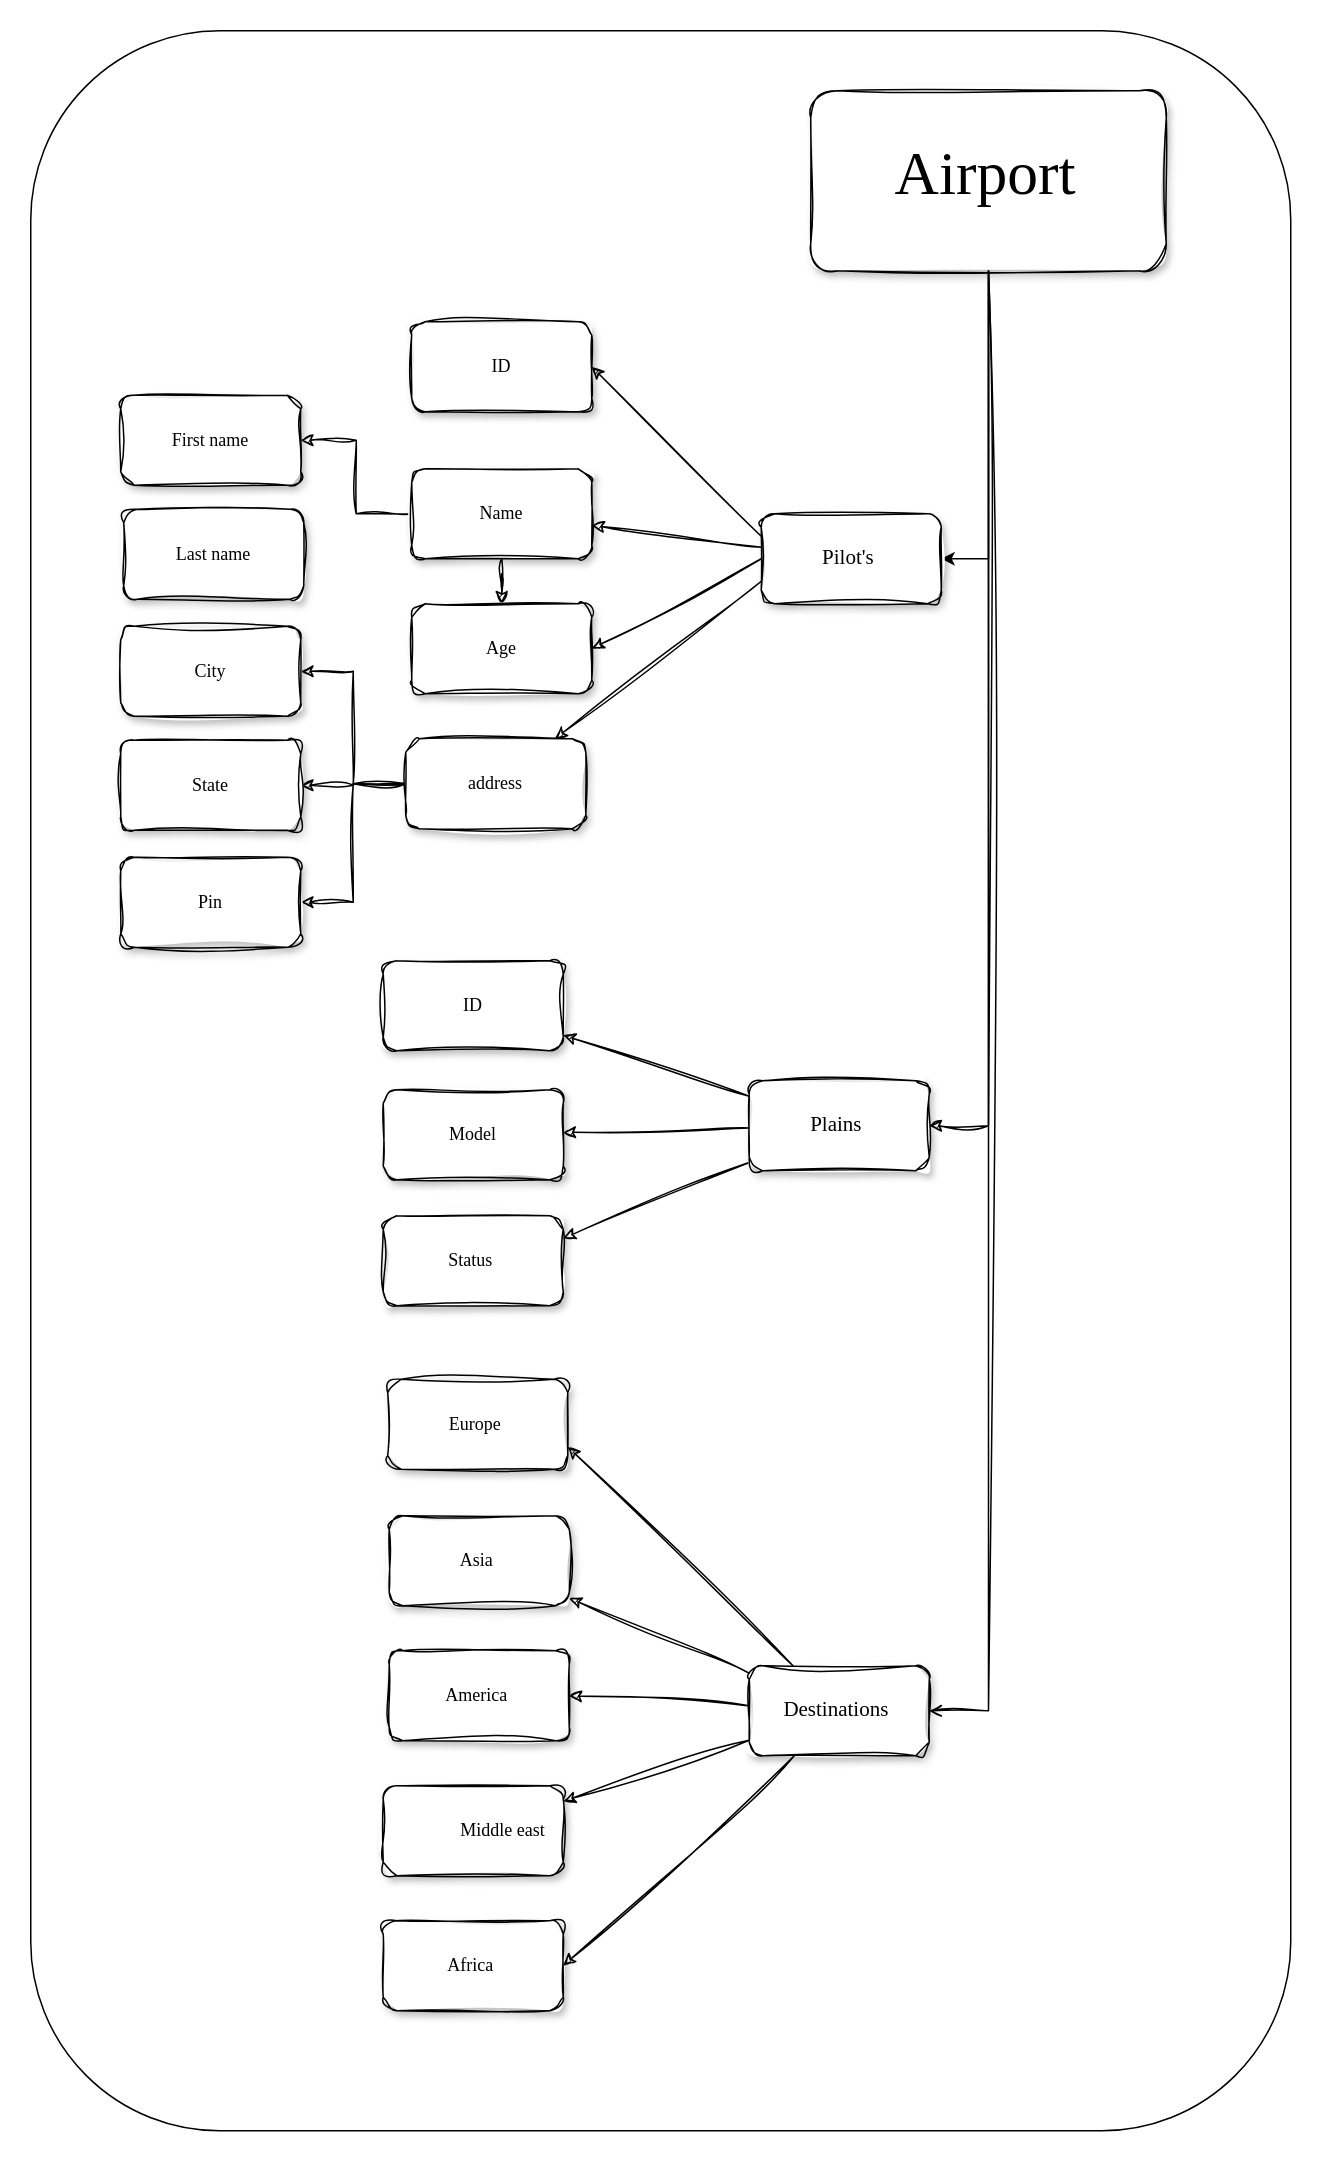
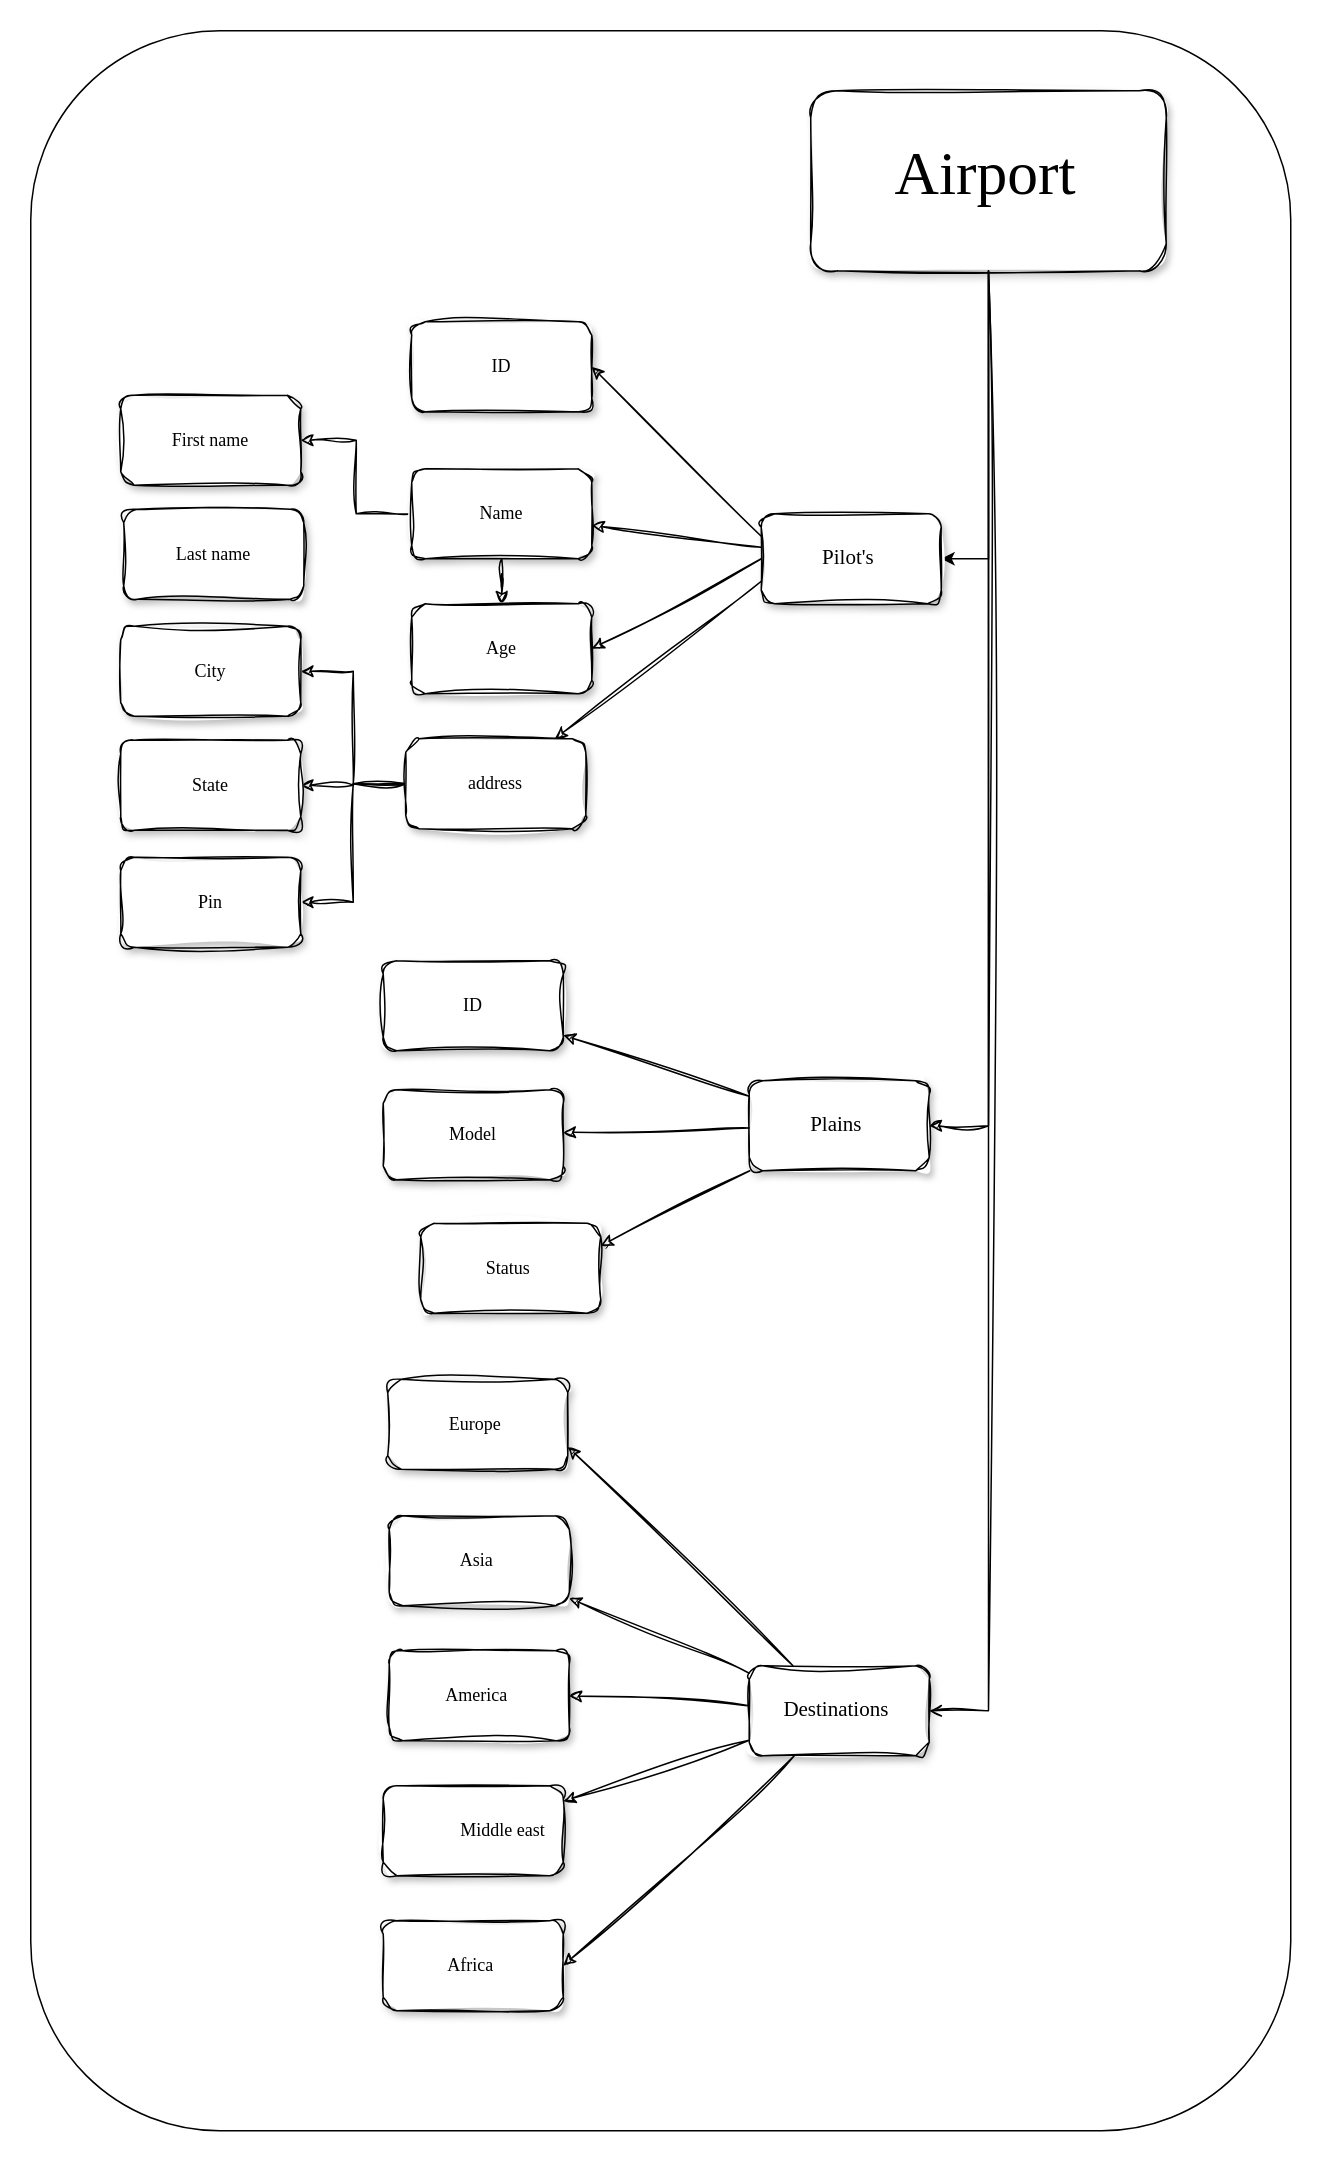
(473, 1261) -> (511, 1268)
